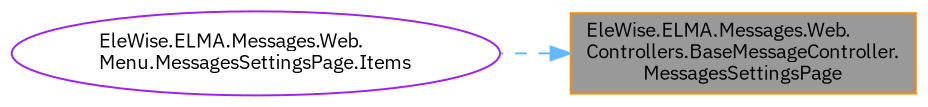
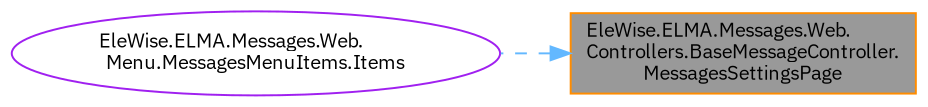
(256, 53) -> (256, 53)
